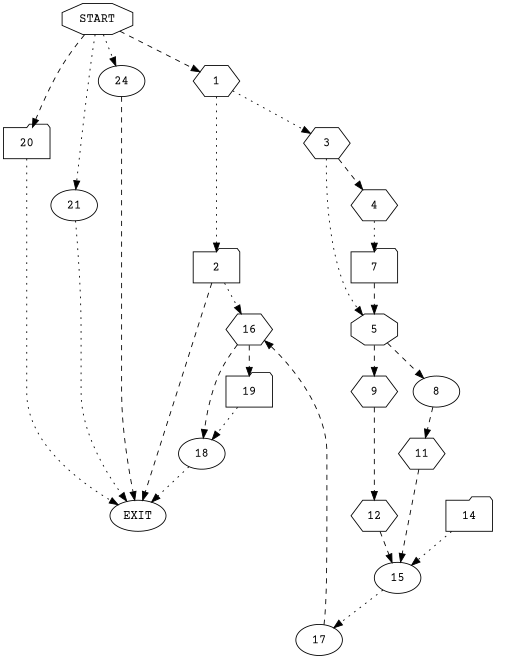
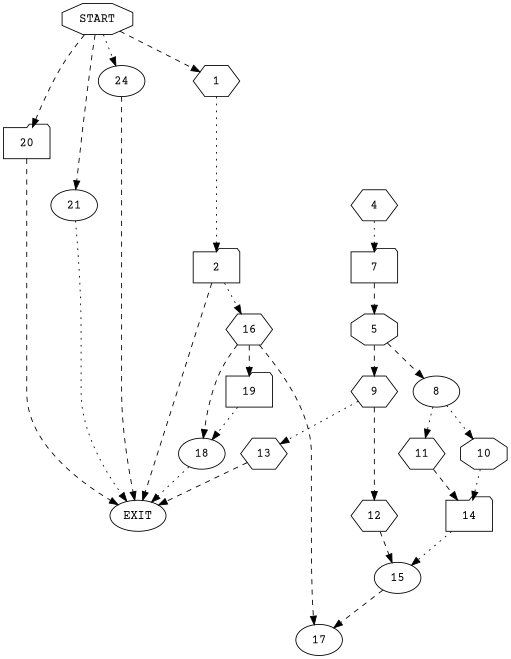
(85, 108) -> (85, 108)
(327, 143) -> none
(27, 347) -> (27, 347)
(430, 418) -> (430, 418)
none -> (264, 454)
none -> (484, 454)
(327, 477) -> (311, 473)
(411, 512) -> (443, 481)
(362, 606) -> (362, 606)
